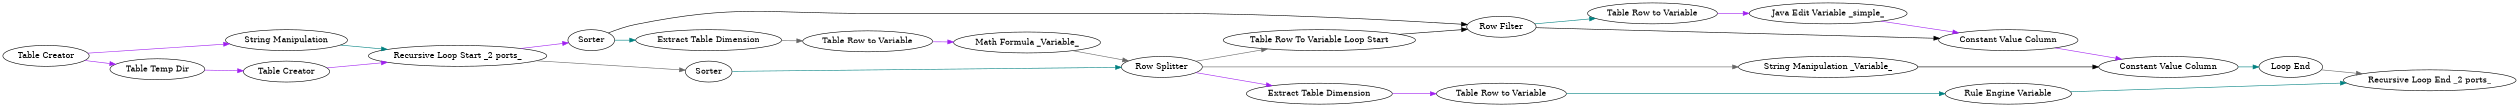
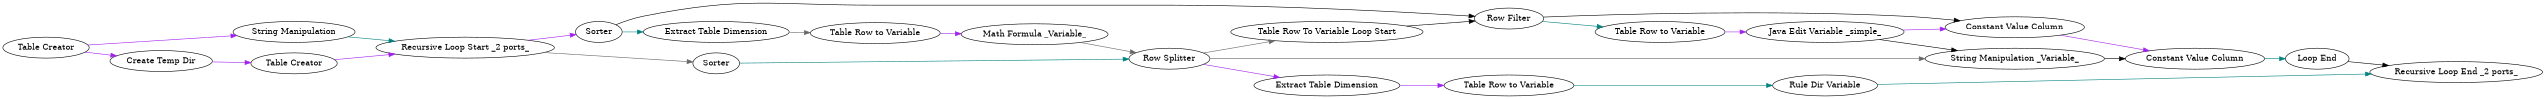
none -> (1915, 45)
(157, 69) -> (161, 61)
(2339, 72) -> (2365, 63)
(2008, 94) -> (1825, 85)
